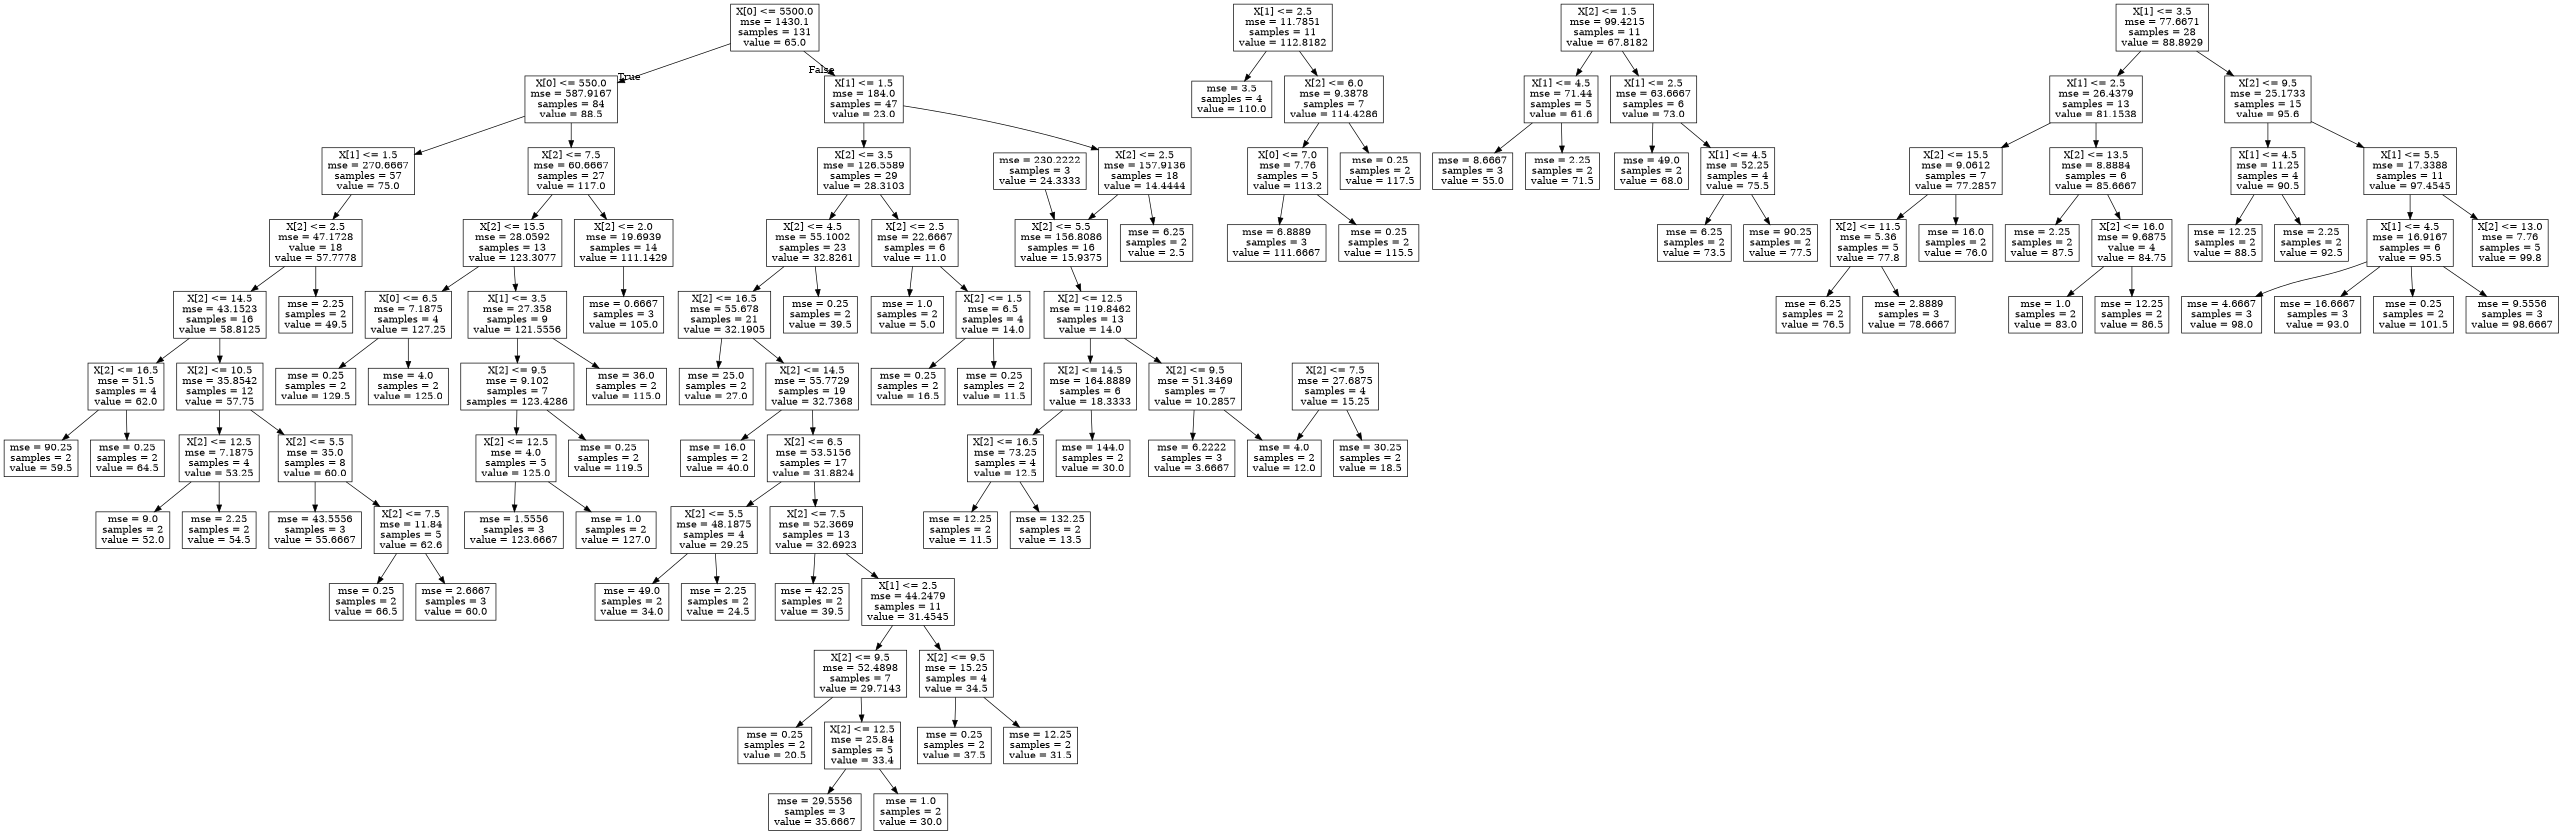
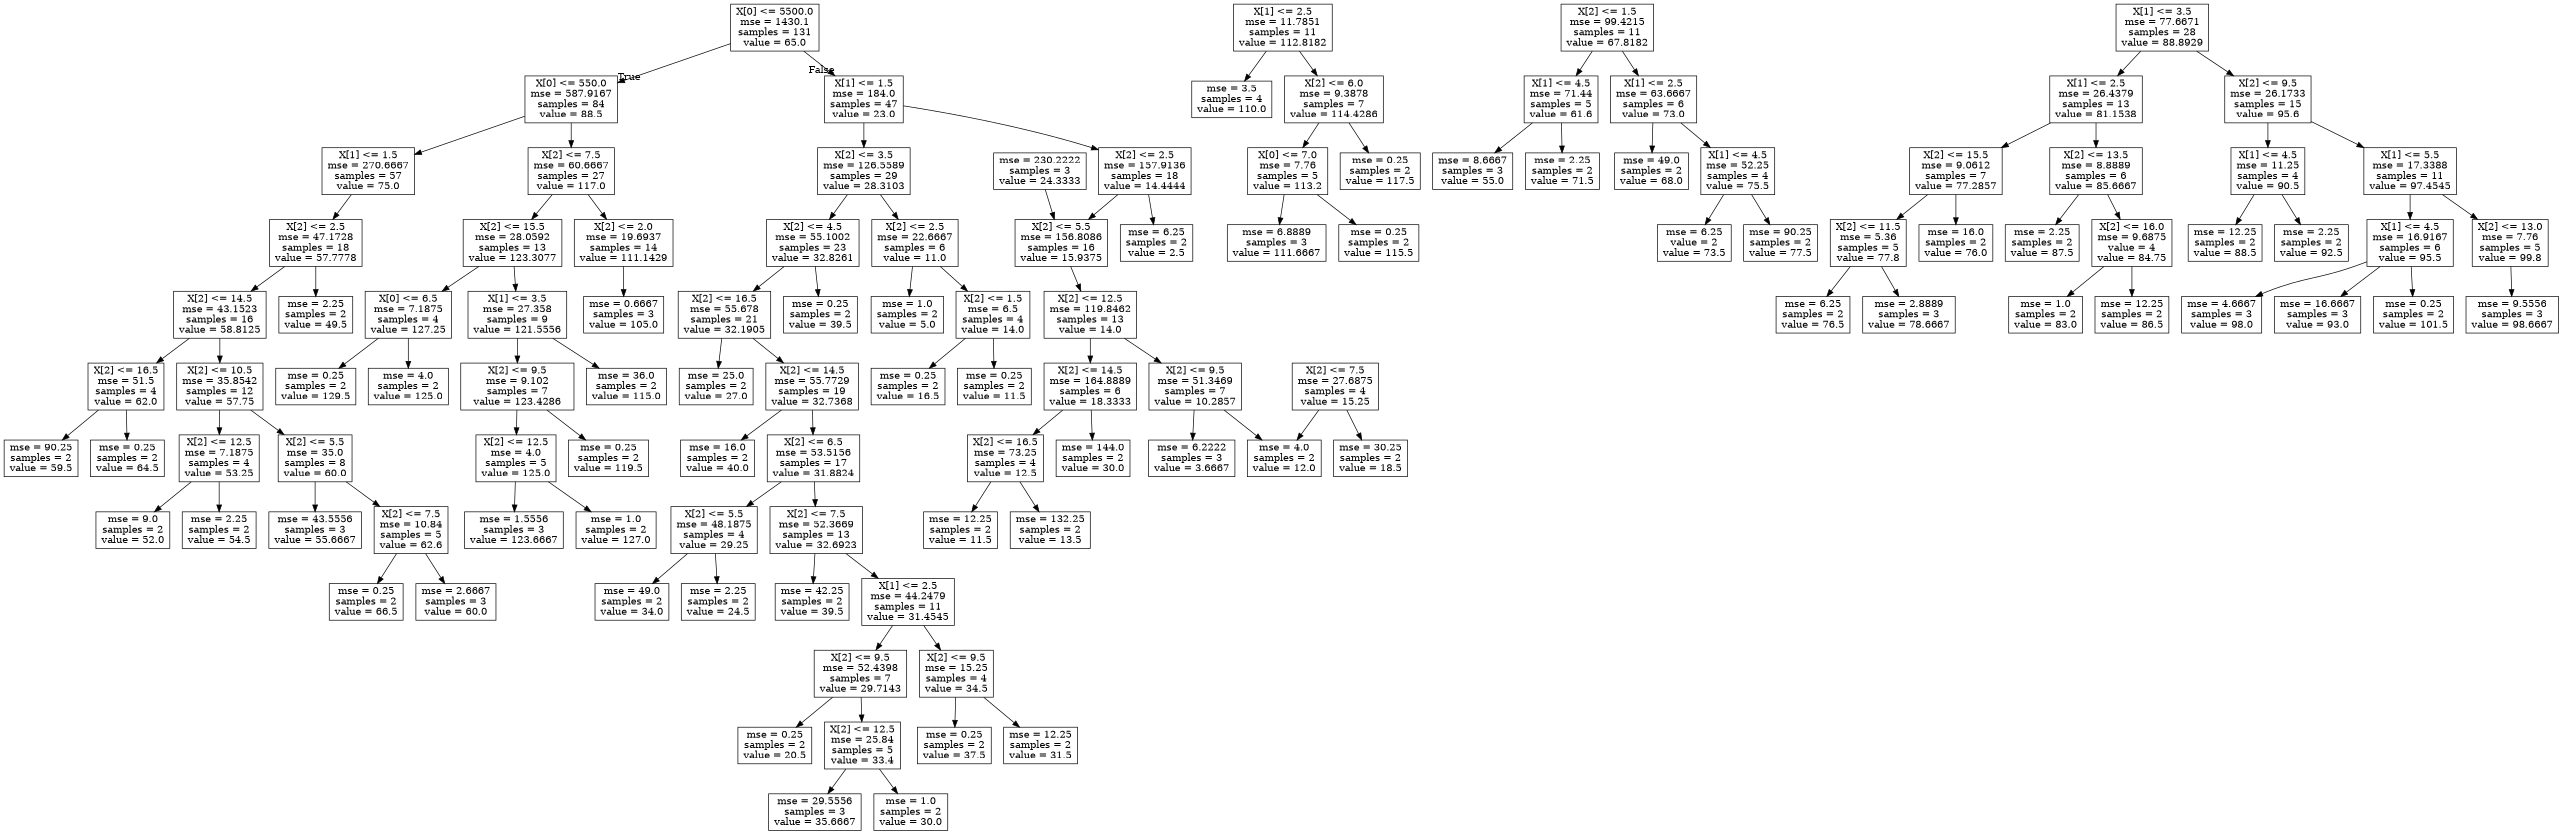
(2268, 99) -> (2268, 99)
(2096, 171) -> (2096, 171)
(316, 243) -> (316, 243)
(624, 243) -> (624, 243)
(1694, 243) -> (1694, 243)
(2462, 280) -> (2511, 278)
(517, 387) -> (517, 387)
(411, 530) -> (411, 530)
(860, 674) -> (860, 674)
